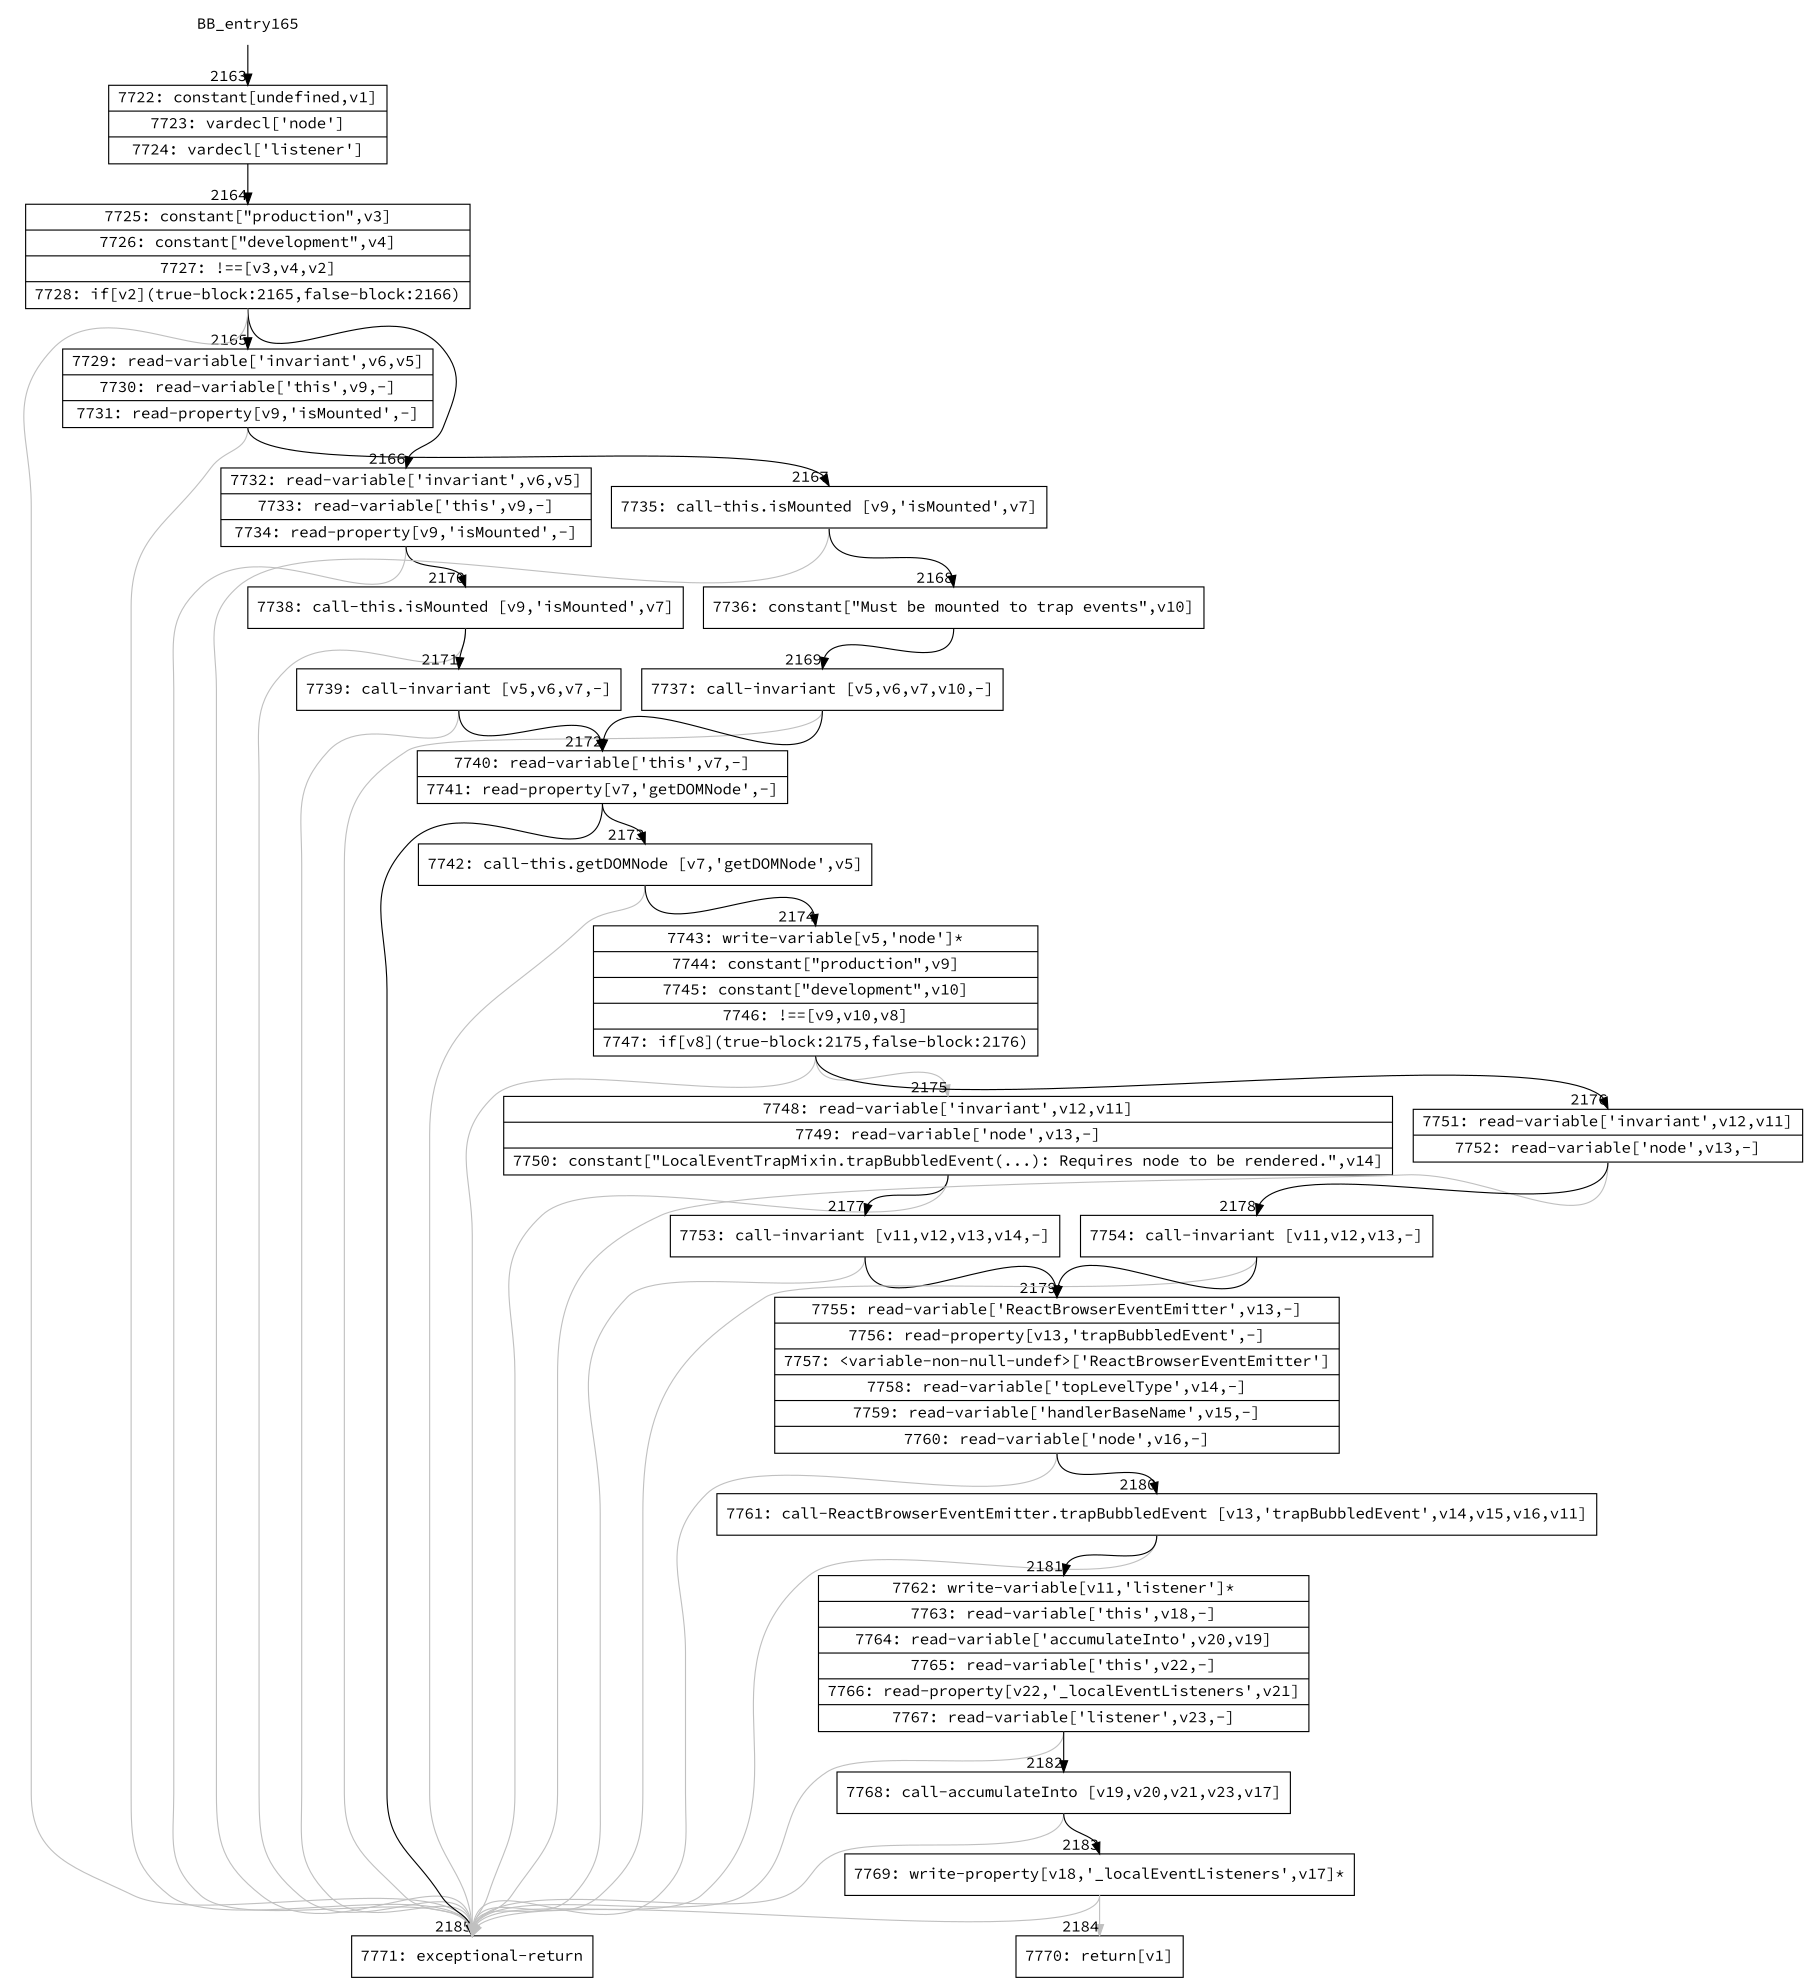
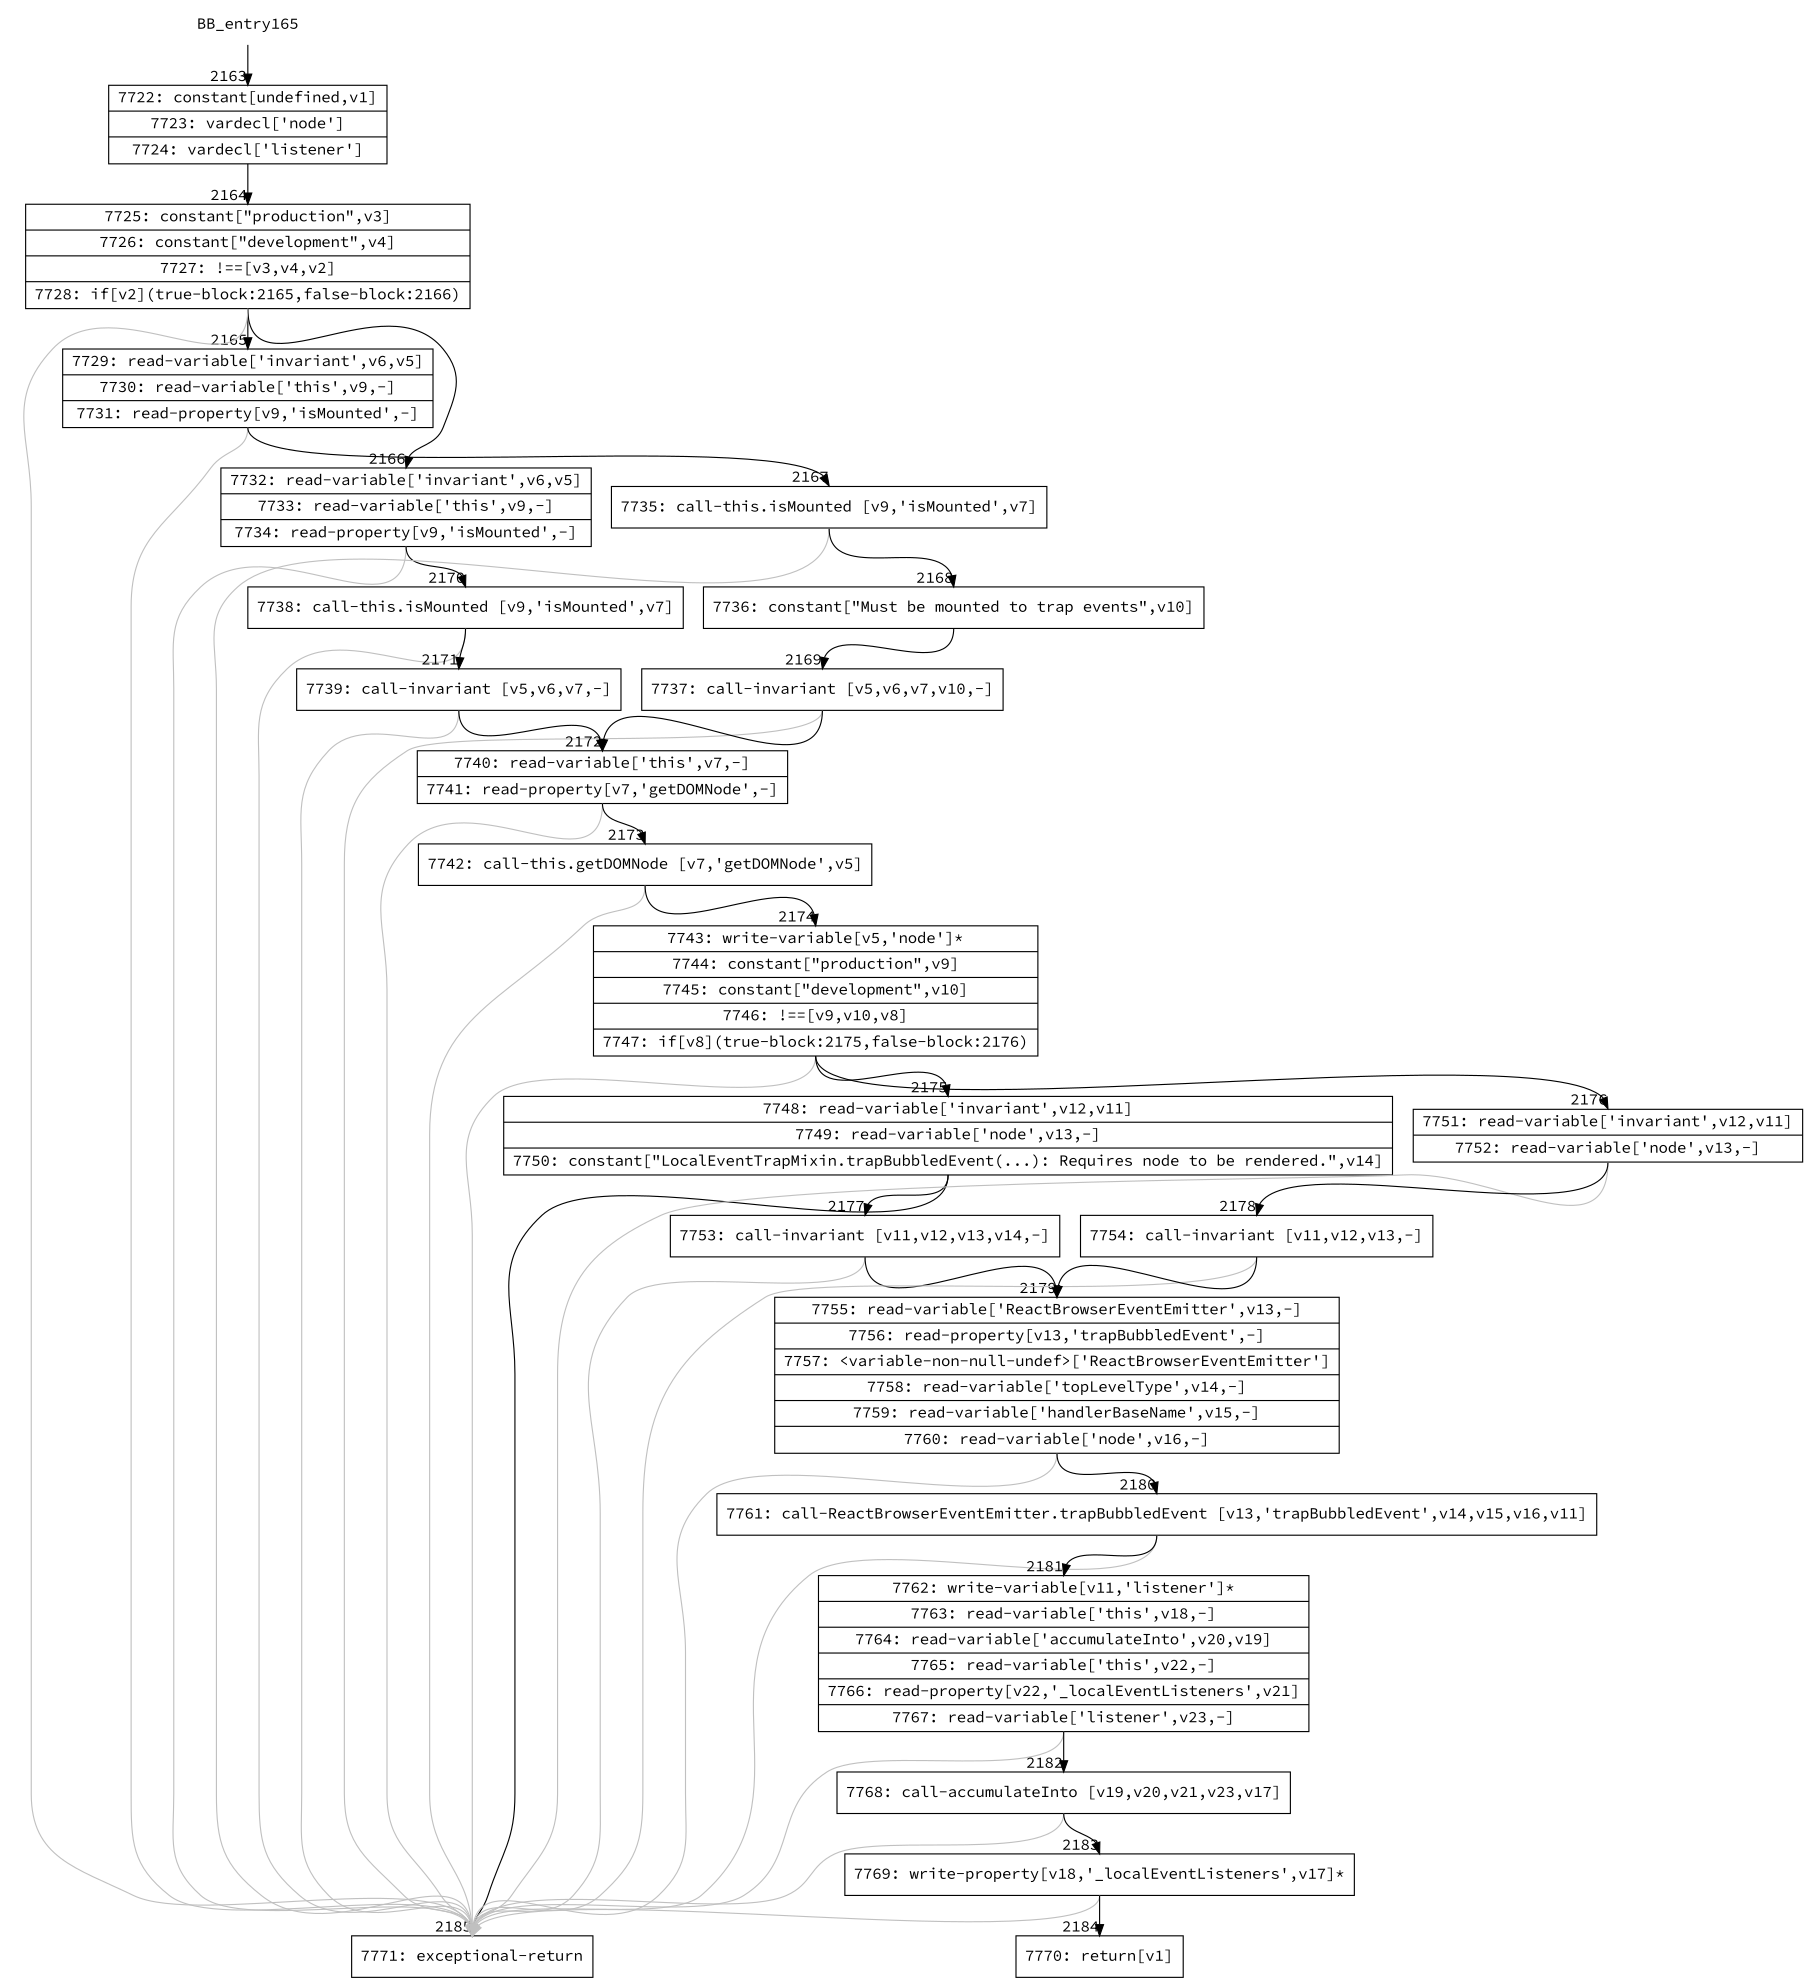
(884, 1076) -> (884, 1076)
(387, 1283) -> (387, 1283)
(514, 1356) -> (514, 1356)
(1100, 1910) -> (1100, 1910)
